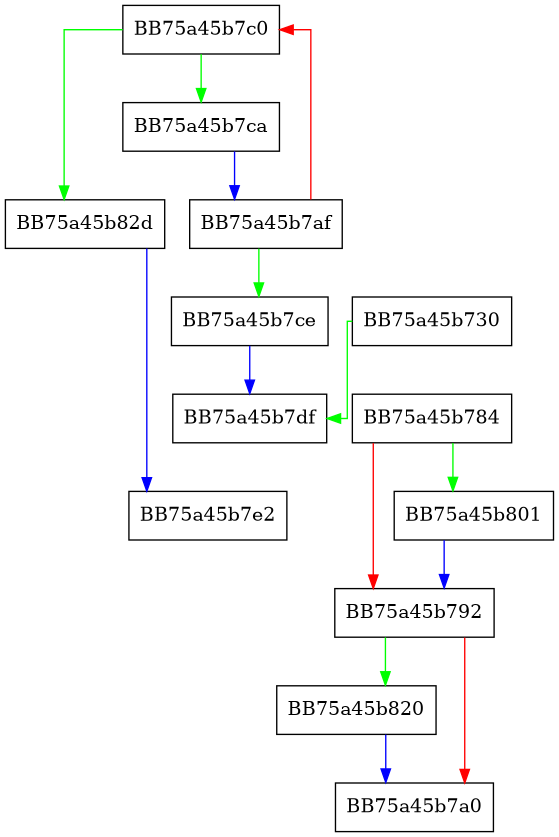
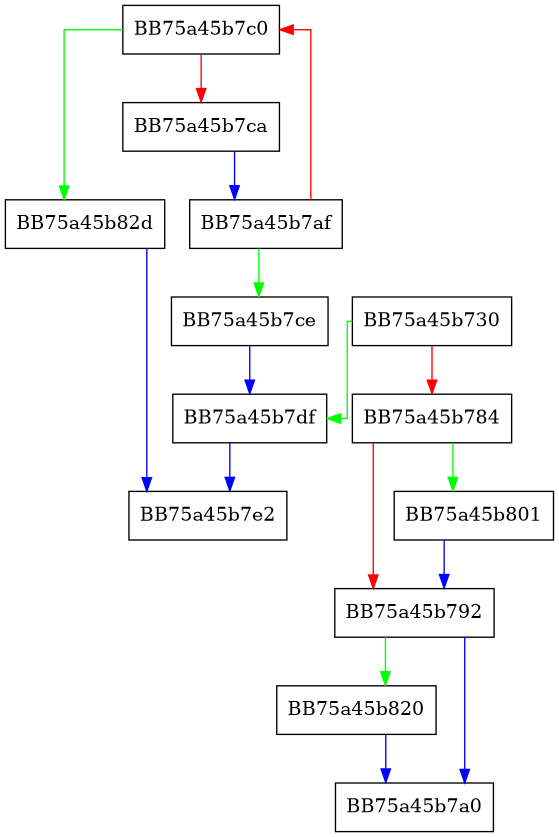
(201, 71) -> (201, 71)
none -> (432, 363)
none -> (230, 460)
(465, 703) -> (465, 703)
